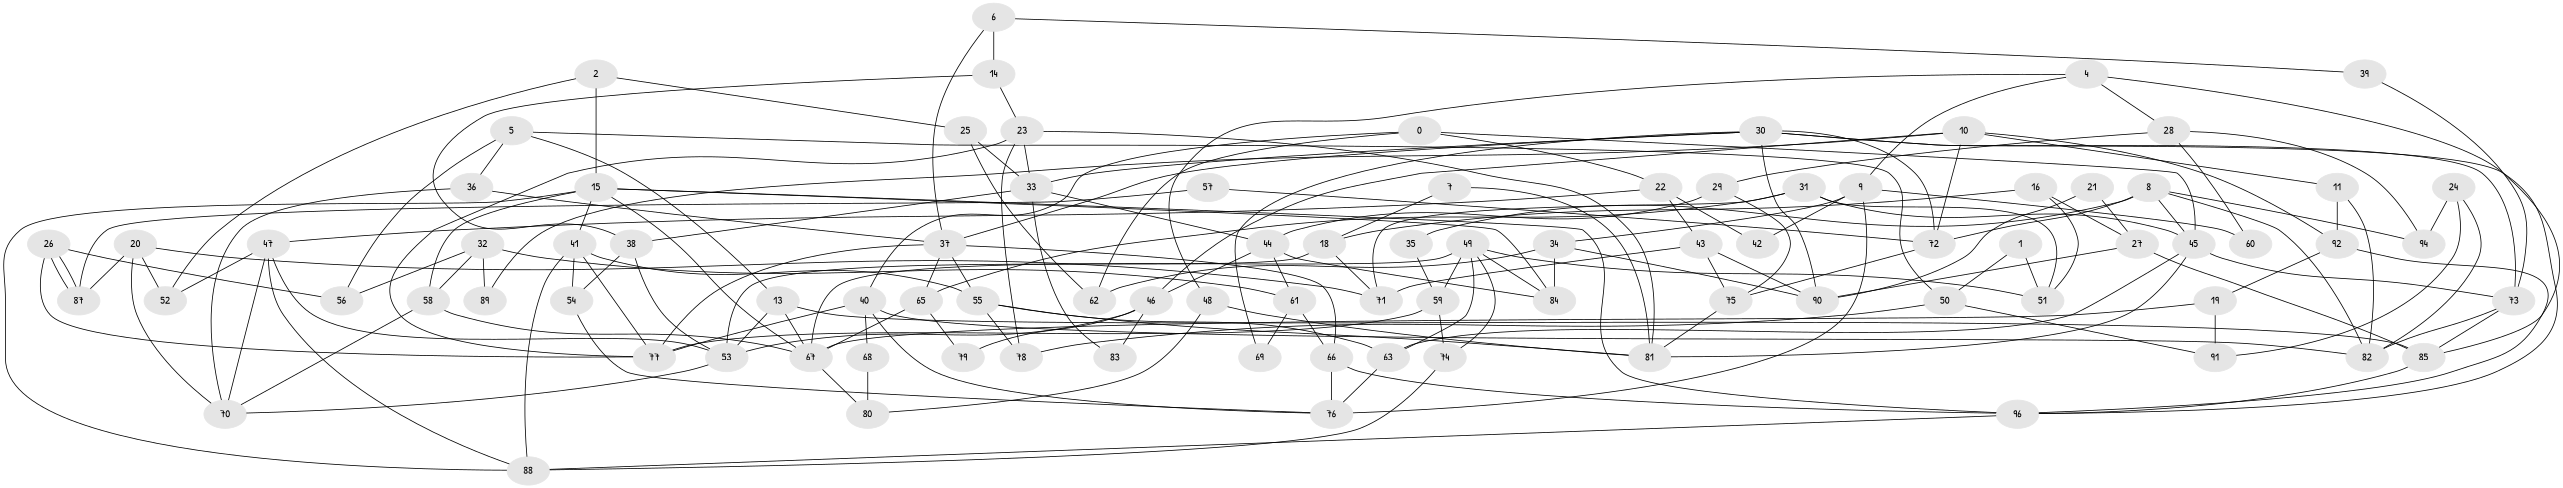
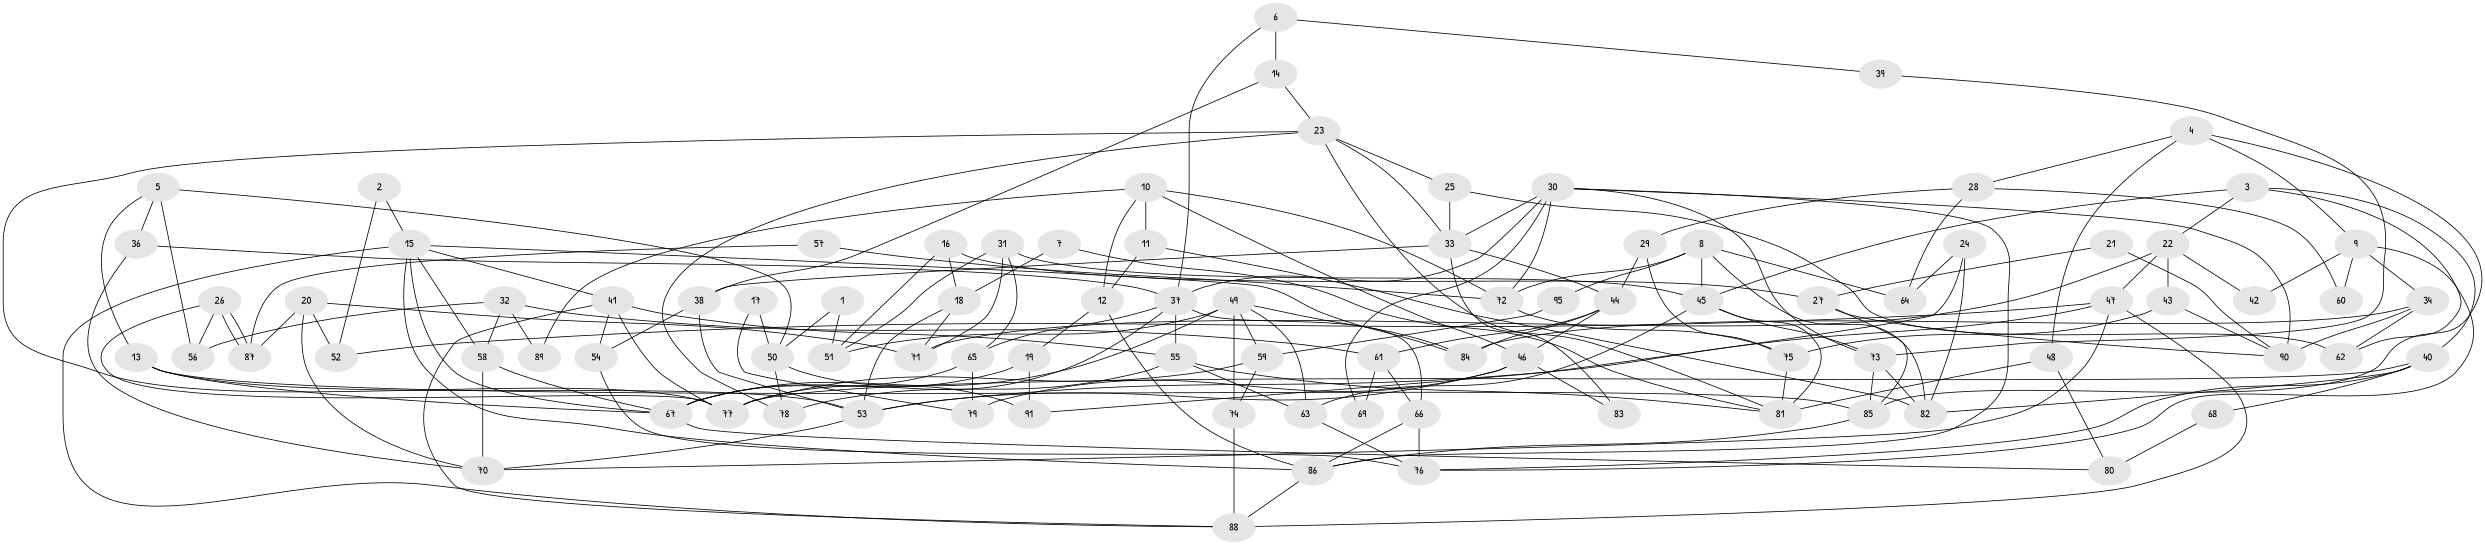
(781, 102) -> (1384, 159)
(1420, 131) -> (2248, 187)
(1411, 244) -> (1558, 301)
(2337, 244) -> (1103, 301)
(2424, 244) -> (1905, 301)
(1538, 266) -> (1545, 324)
none -> (756, 301)
(2017, 414) -> (1313, 471)
